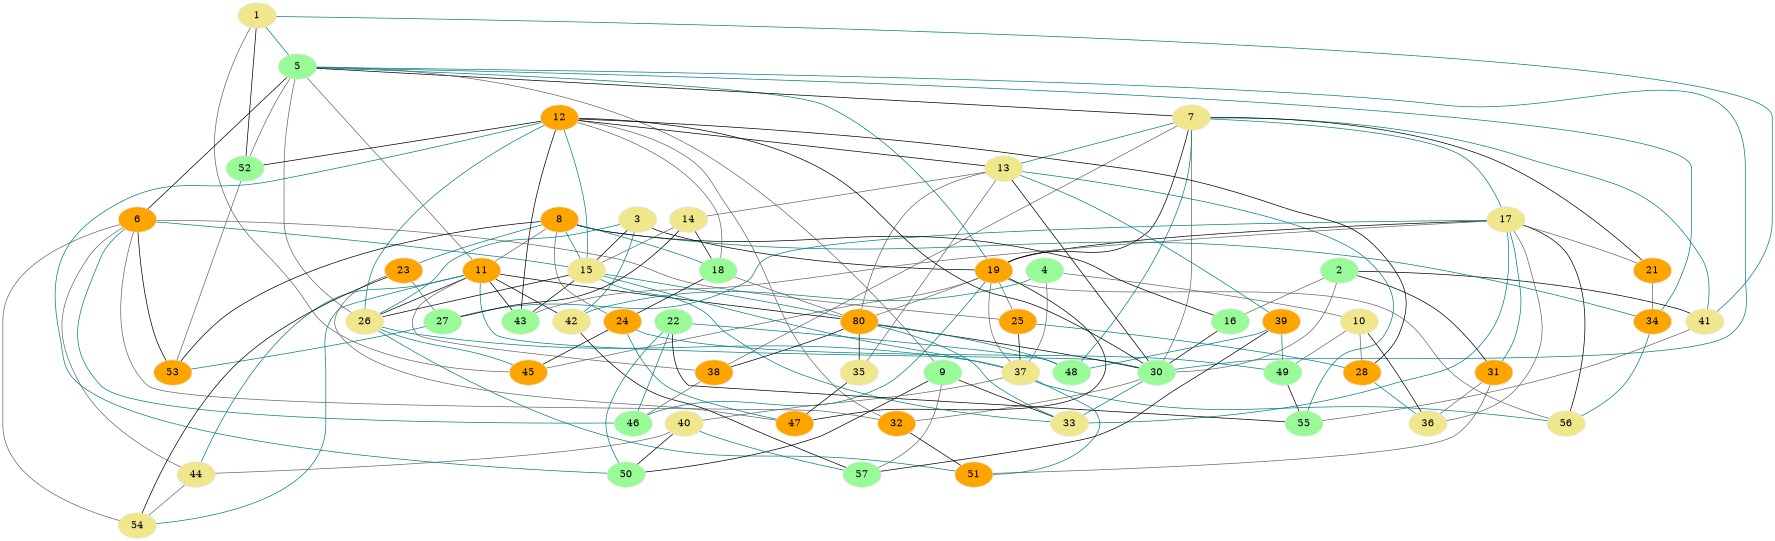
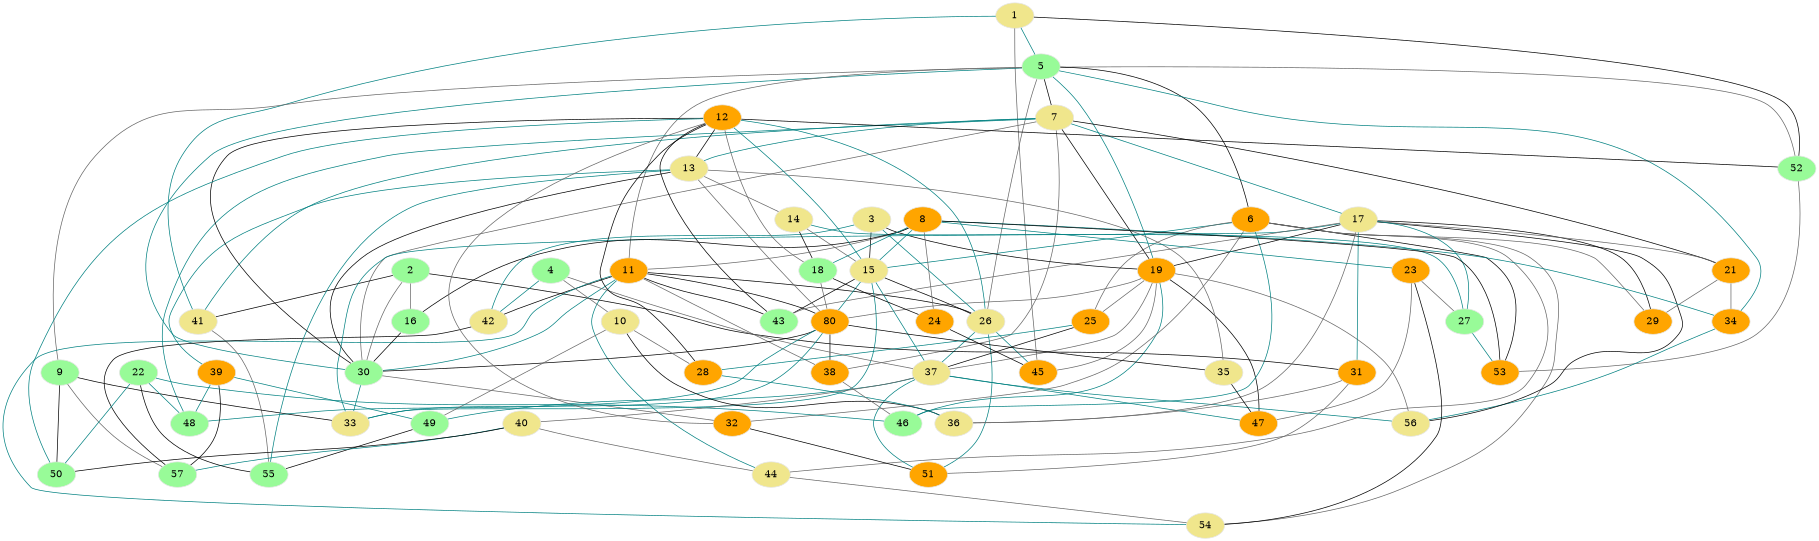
(585, 294) -> (1154, 235)
none -> (1653, 322)
(950, 355) -> (740, 398)
(689, 396) -> (1153, 407)
